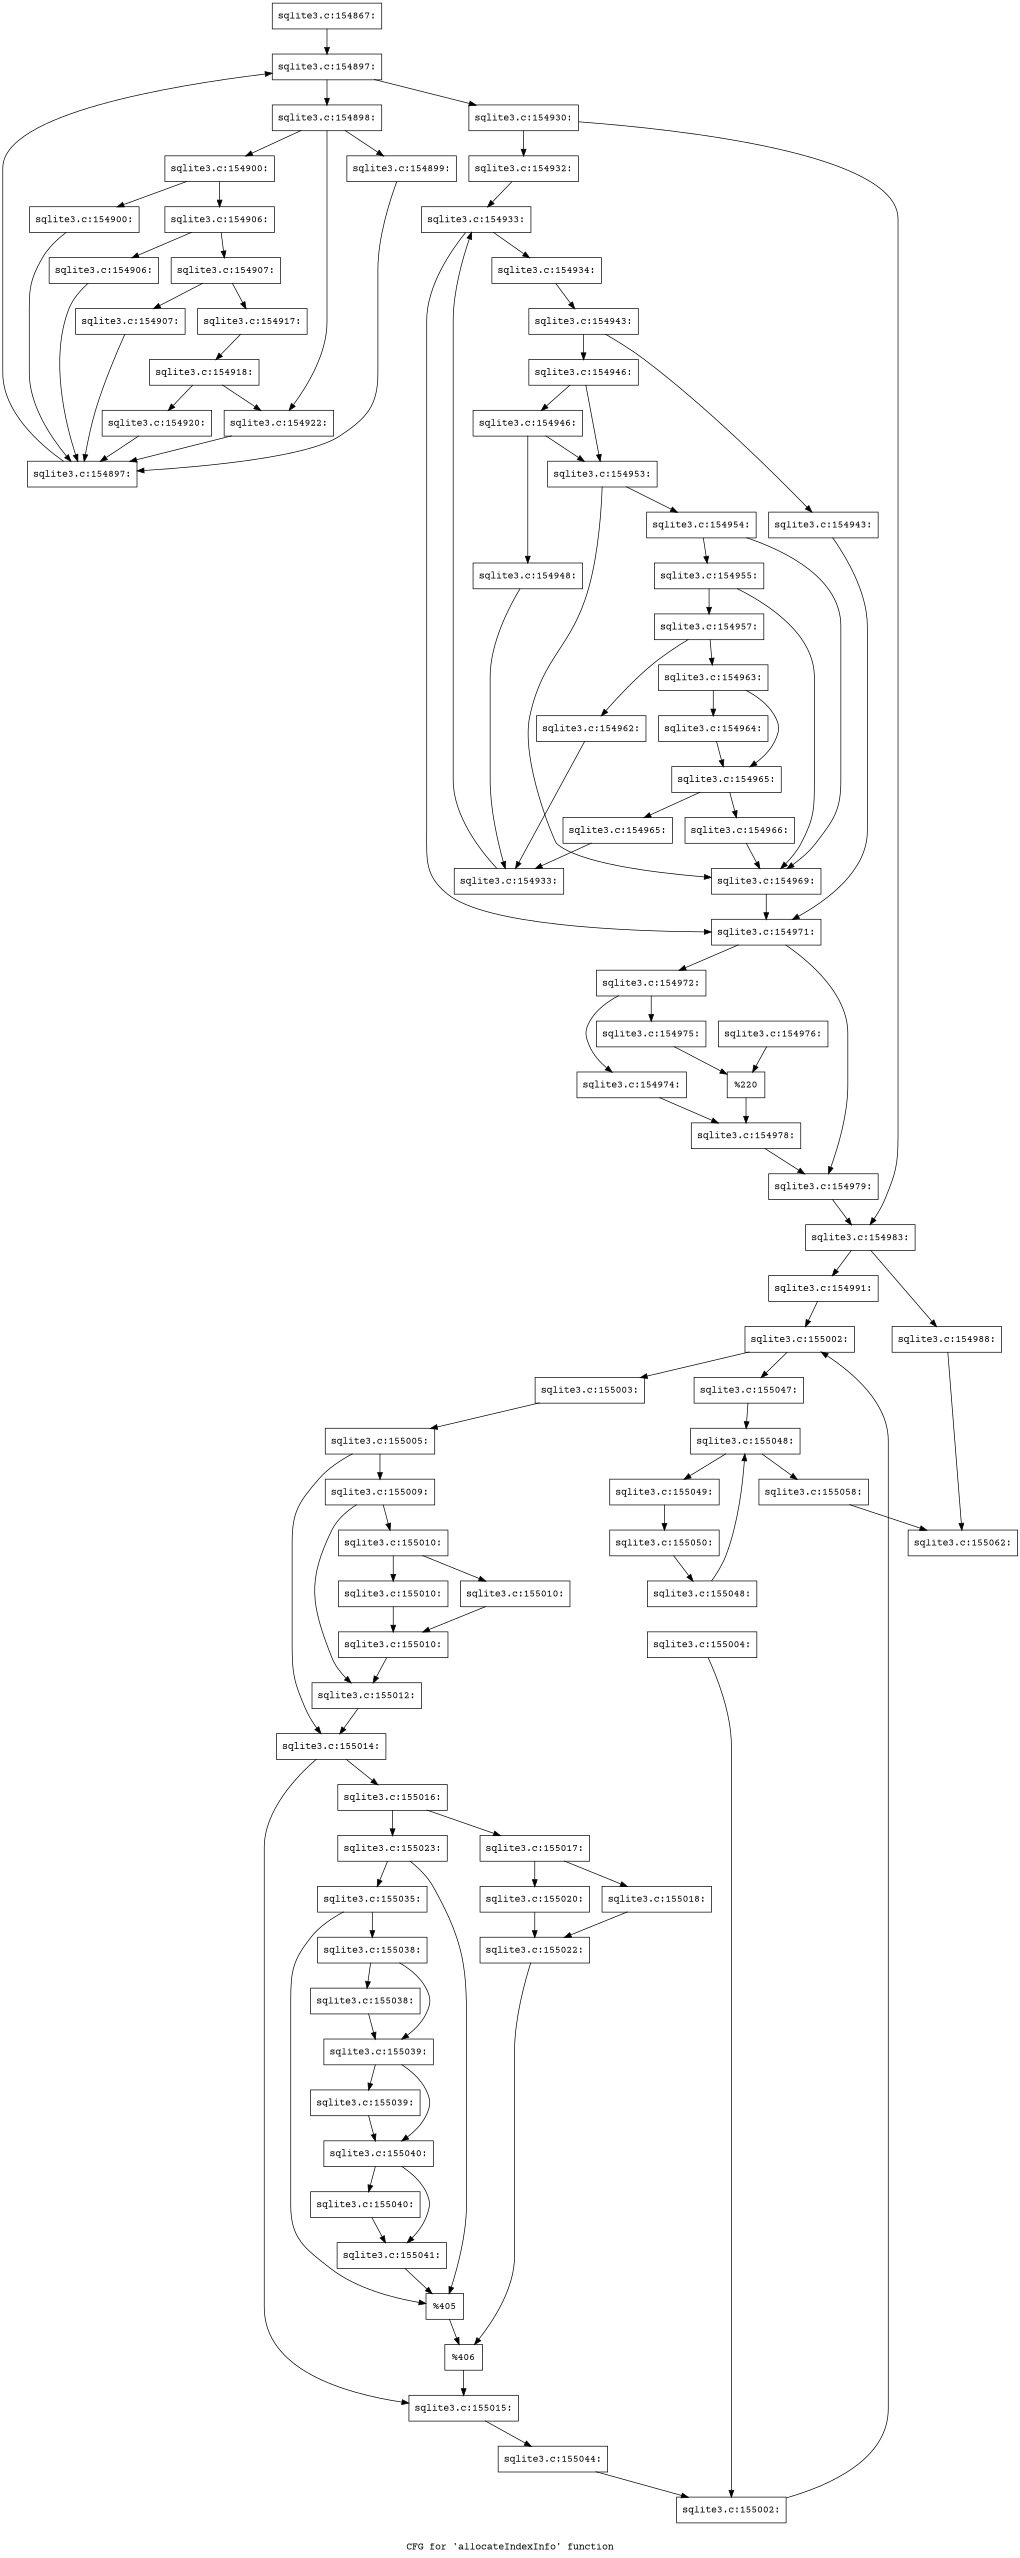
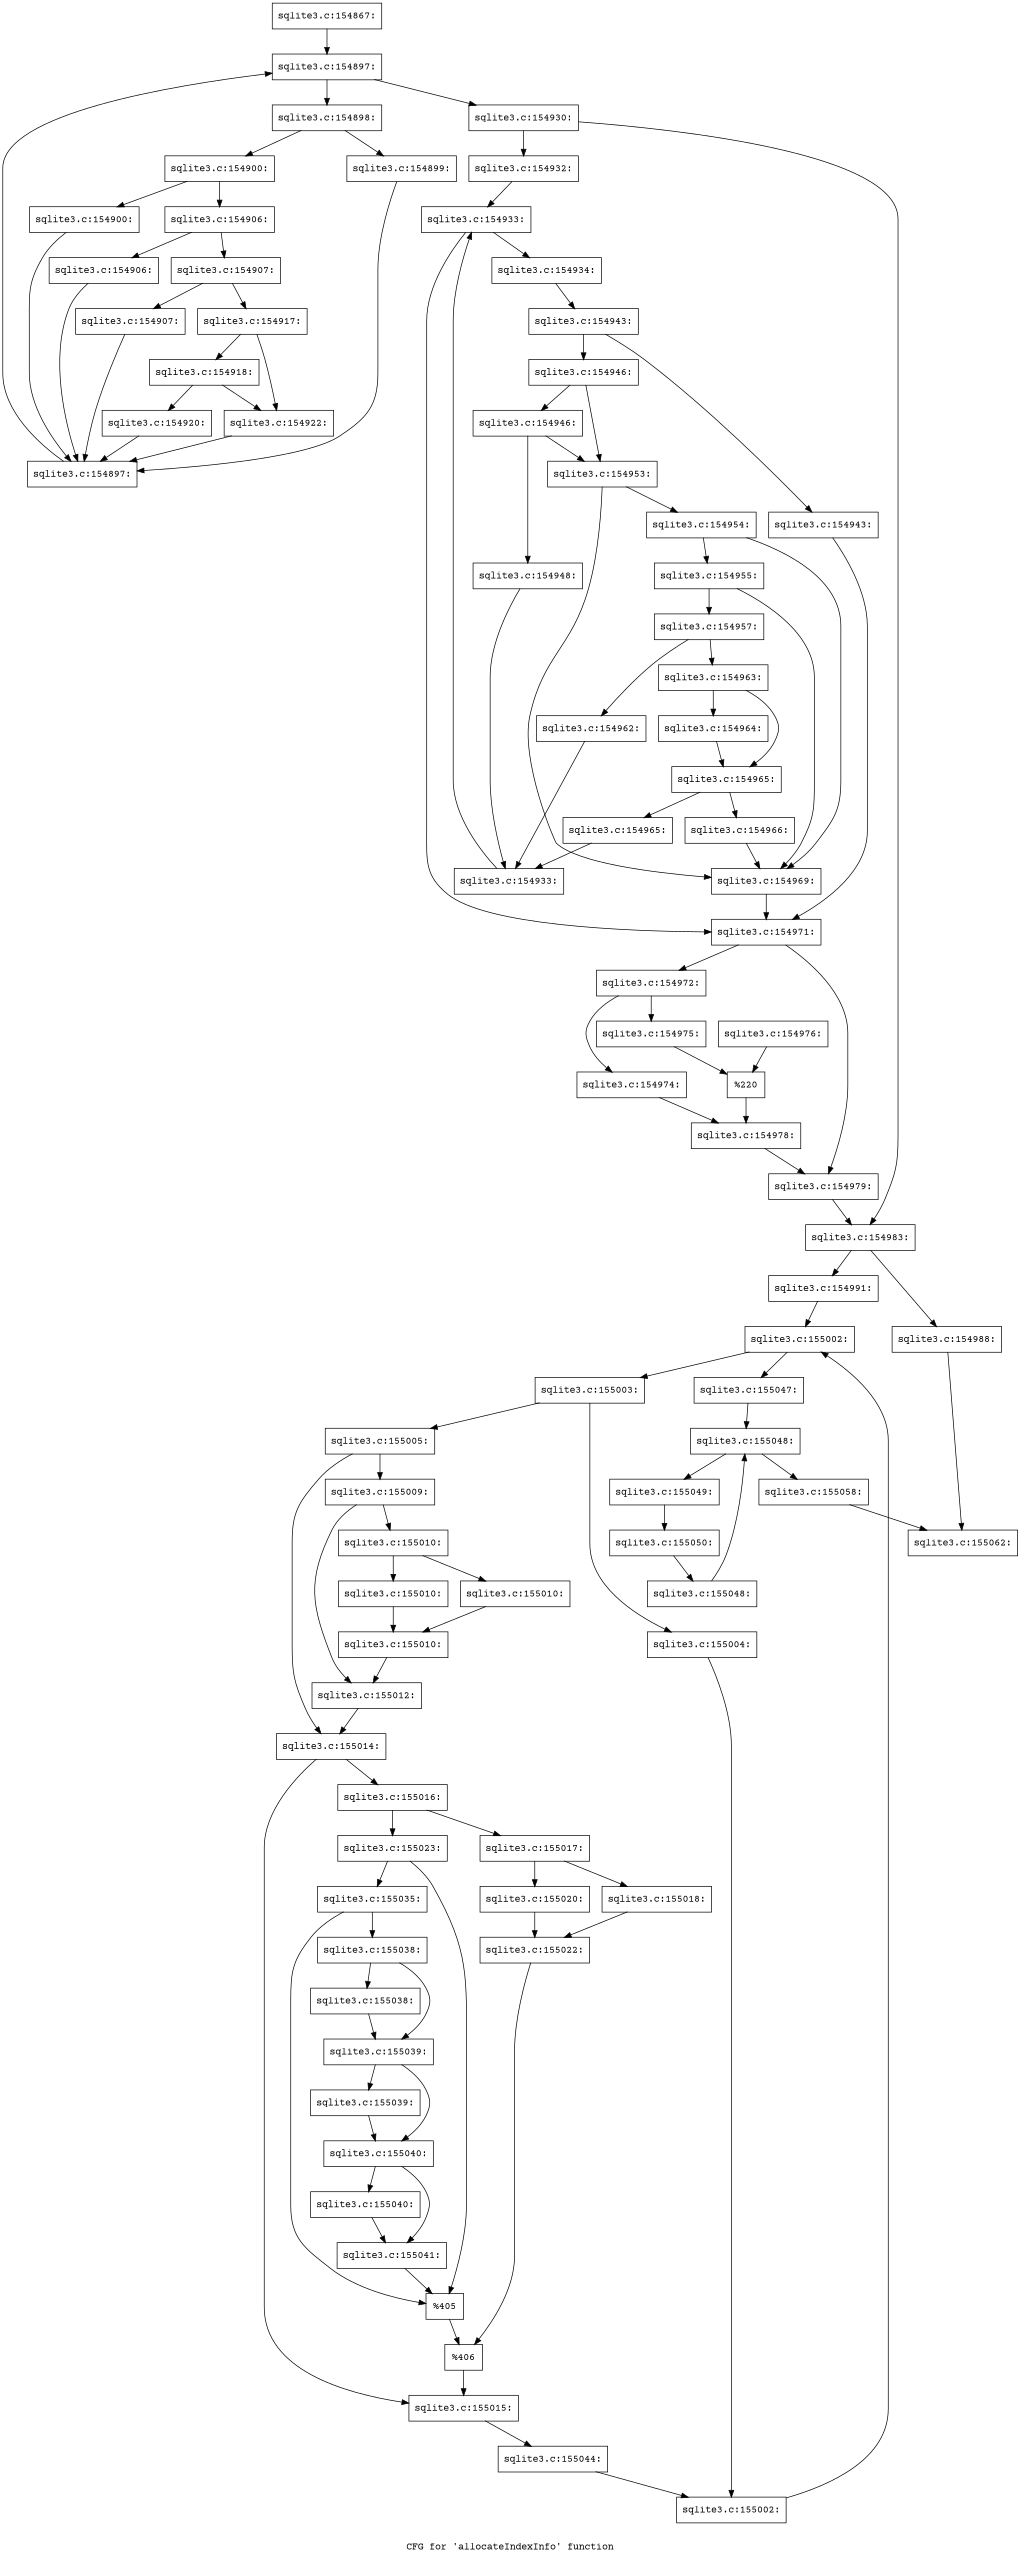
(327, 272) -> (267, 369)
none -> (590, 1533)
